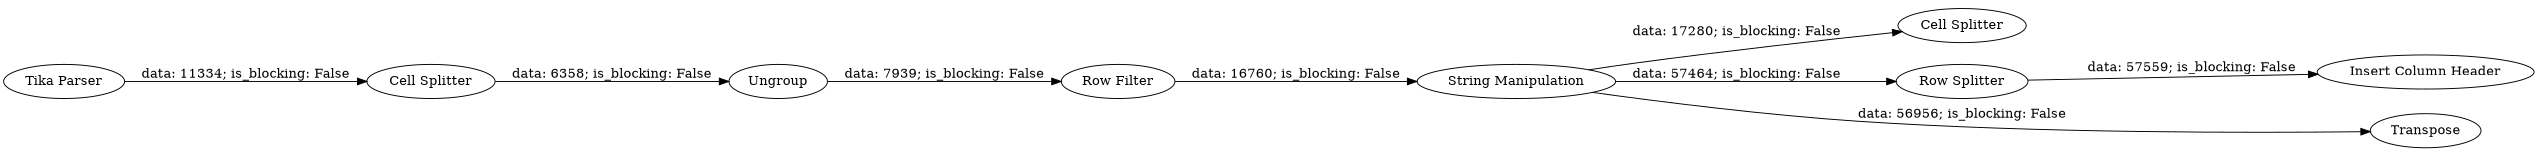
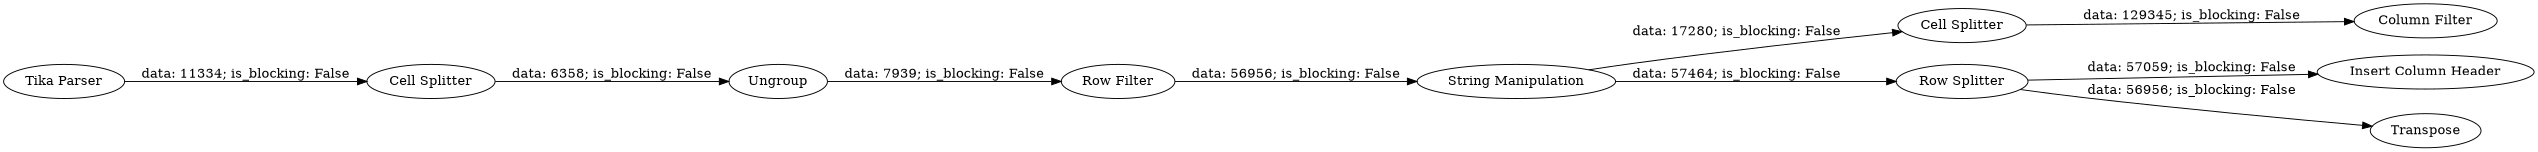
none -> (2426, 21)
(2192, 68) -> (2192, 68)
(1296, 74) -> (1296, 74)
(1976, 127) -> (2191, 109)
